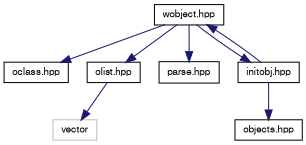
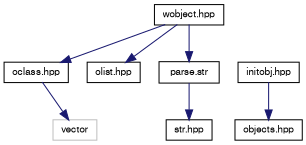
(219, 41) -> none
(239, 46) -> none
(189, 72) -> (189, 72)
(97, 97) -> (53, 97)
none -> (189, 130)
